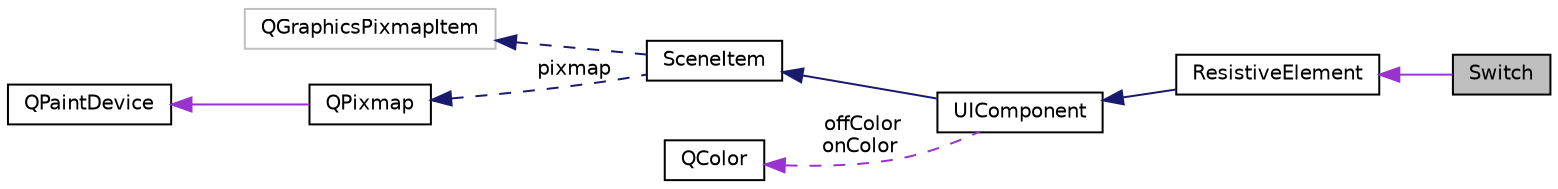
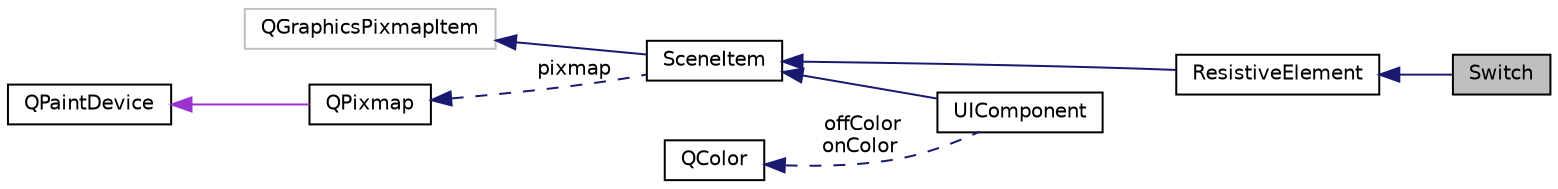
(581, 48) -> (581, 48)
(1426, 75) -> (1426, 75)
(1150, 93) -> (989, 65)
(885, 161) -> (885, 161)
